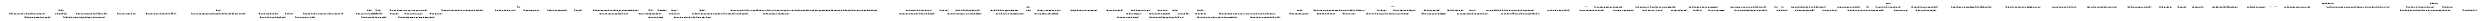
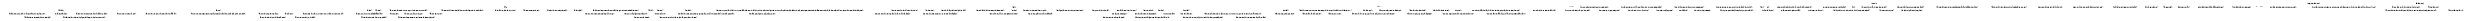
(662, 11) -> none
